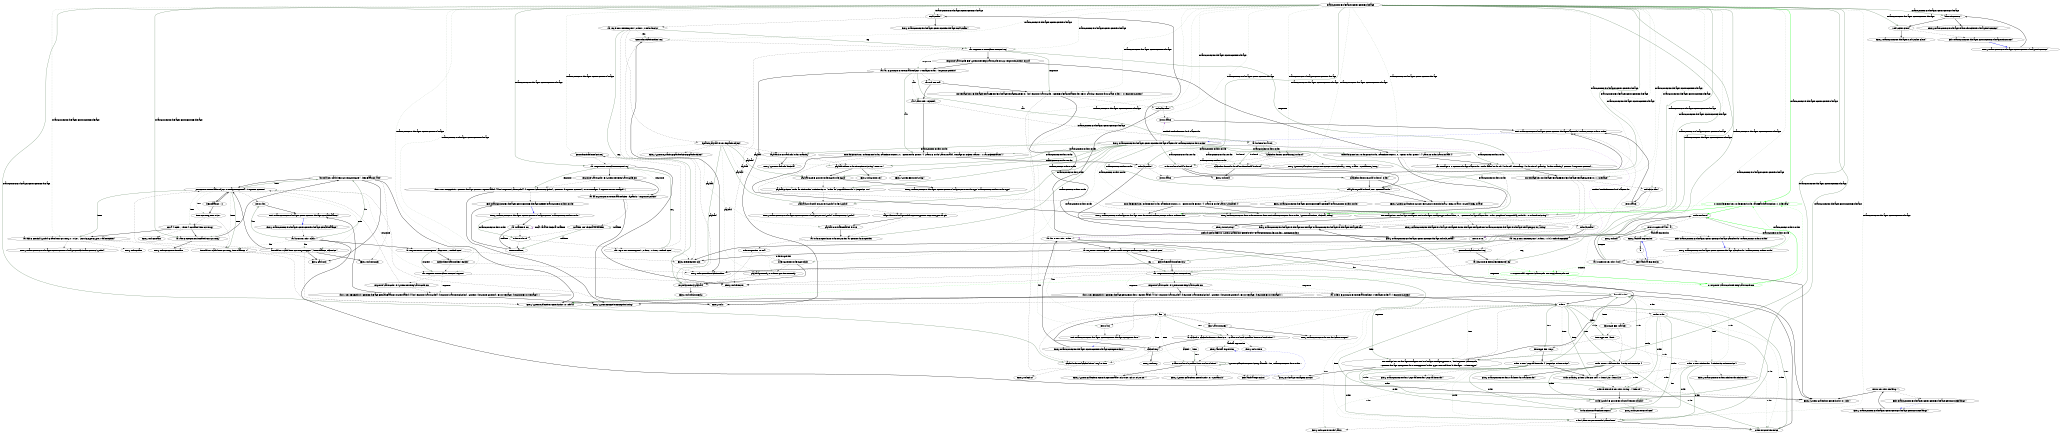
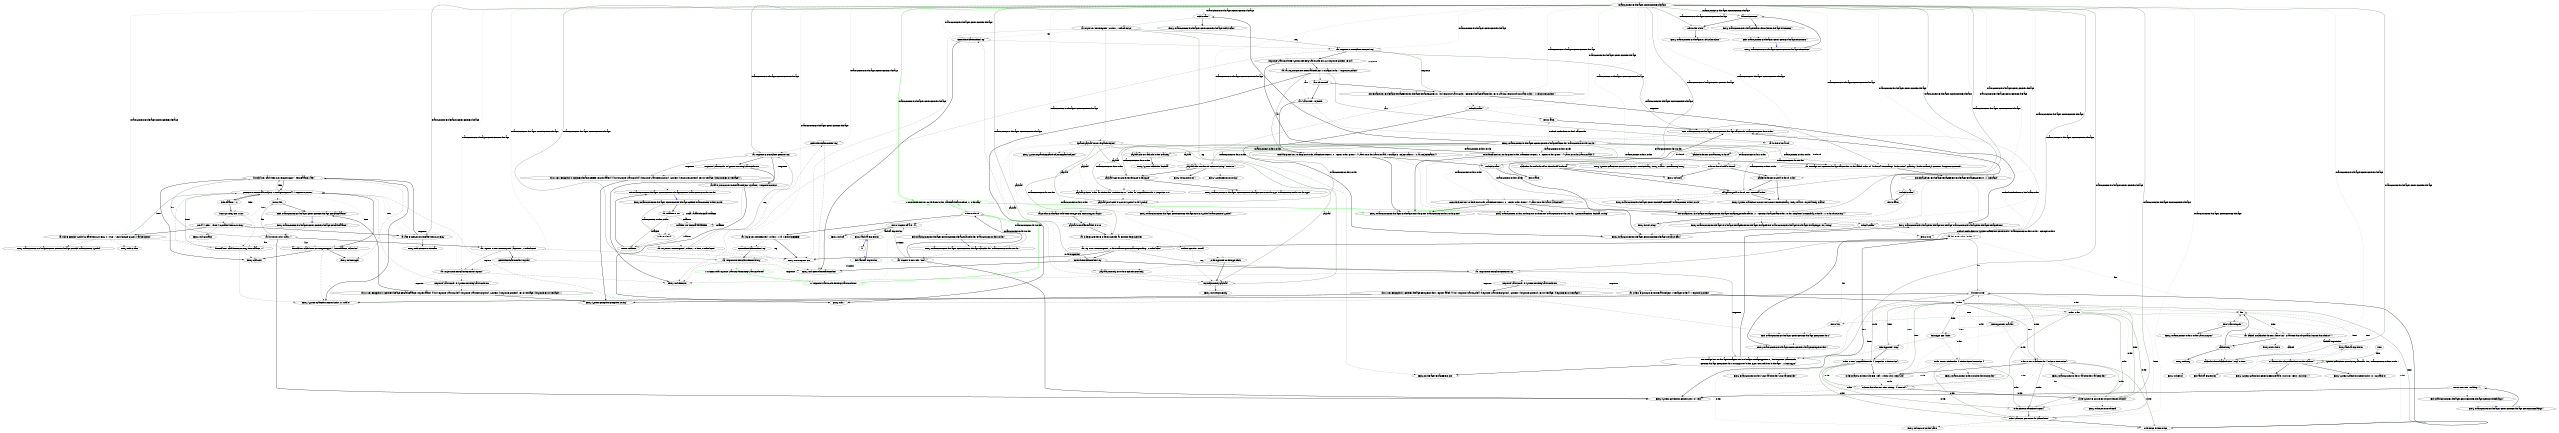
none -> (681, 219)
(500, 238) -> (650, 231)
(1364, 317) -> (1779, 370)
